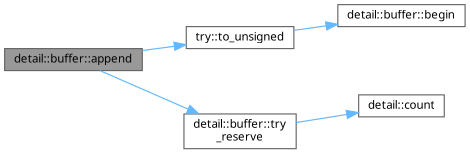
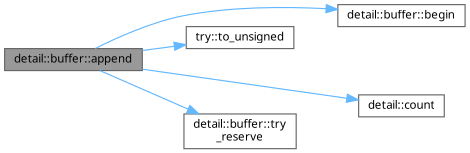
(310, 28) -> (208, 12)
(322, 118) -> (245, 84)
